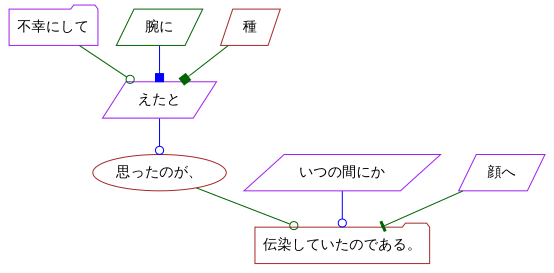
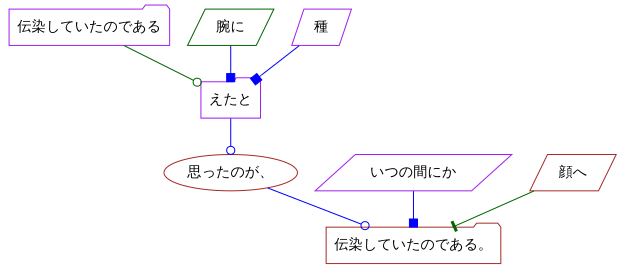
(54, 27) -> (89, 27)
(250, 27) -> (322, 27)
(209, 60) -> (280, 60)
(160, 100) -> (231, 100)
(502, 173) -> (573, 173)
(342, 205) -> (413, 204)
(243, 206) -> (314, 206)
